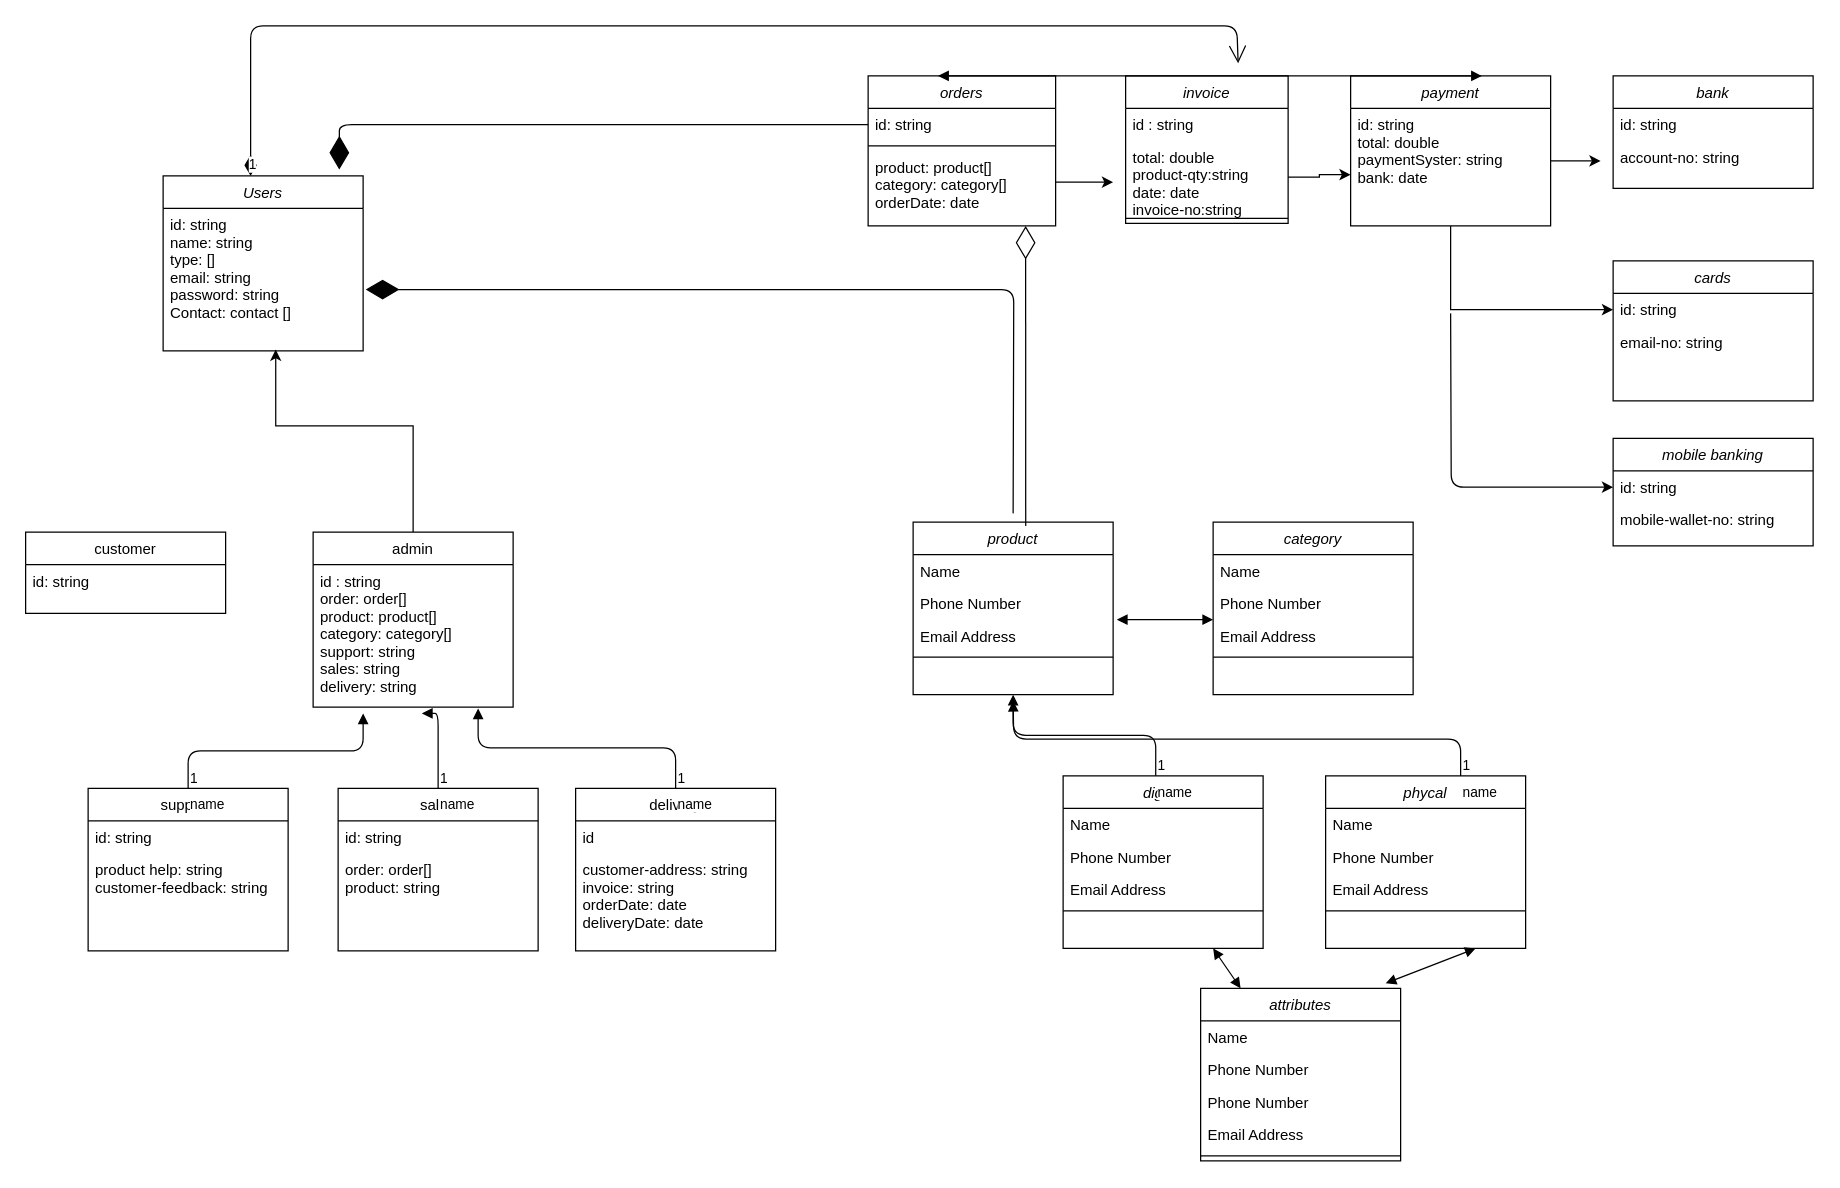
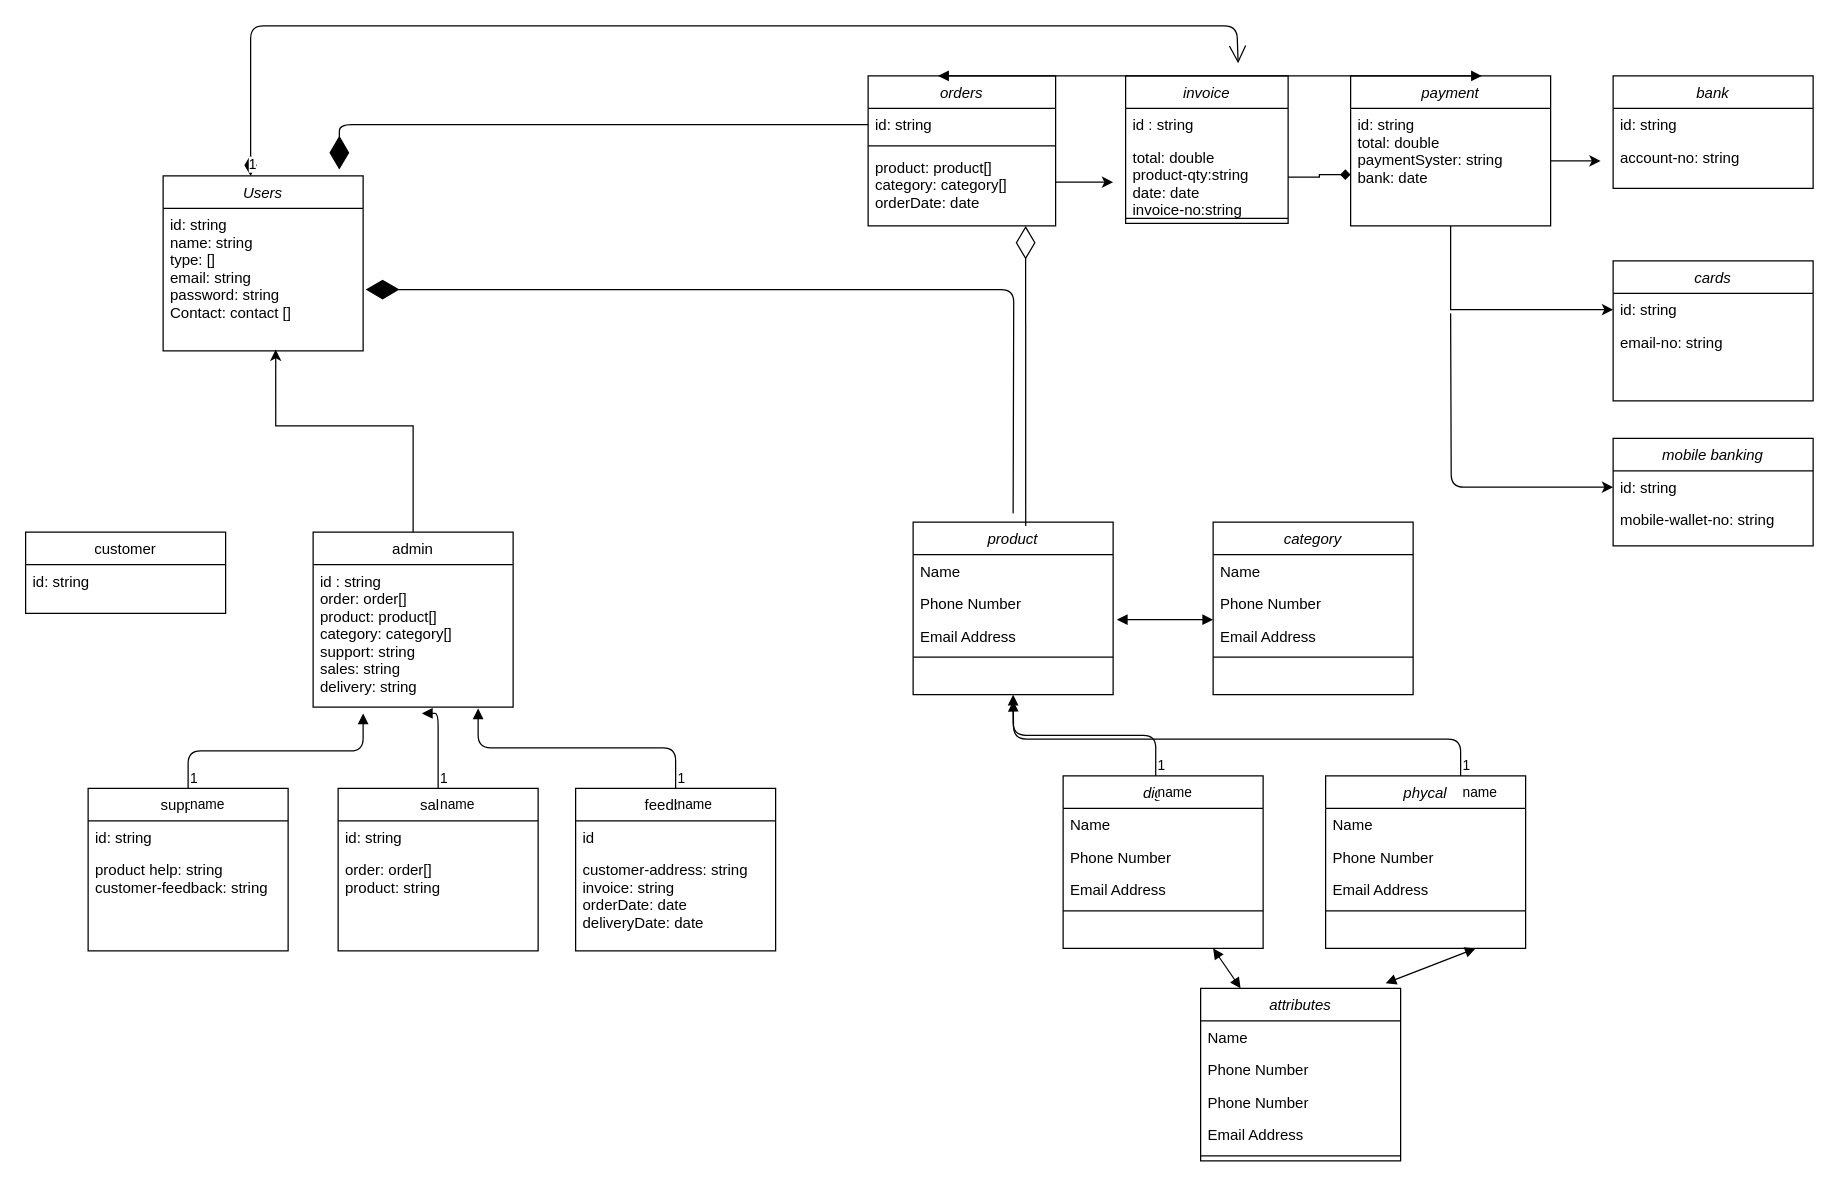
(1341, 174) -> (1340, 174)
(675, 805) -> (675, 805)
